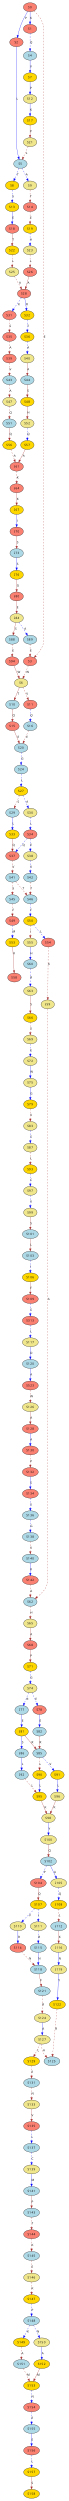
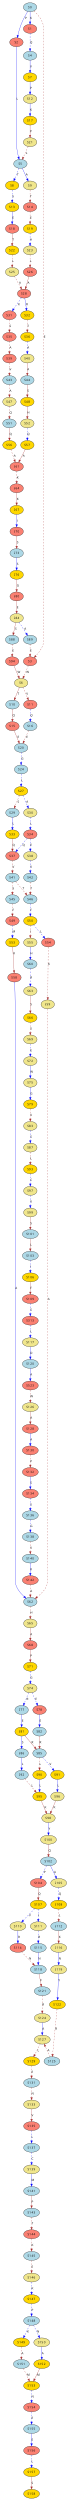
(30, 7) -> (30, 7)
(25, 174) -> (25, 174)
(27, 325) -> (27, 325)
none -> (15, 1291)
(42, 2050) -> (48, 2052)
(32, 2287) -> (32, 2287)
